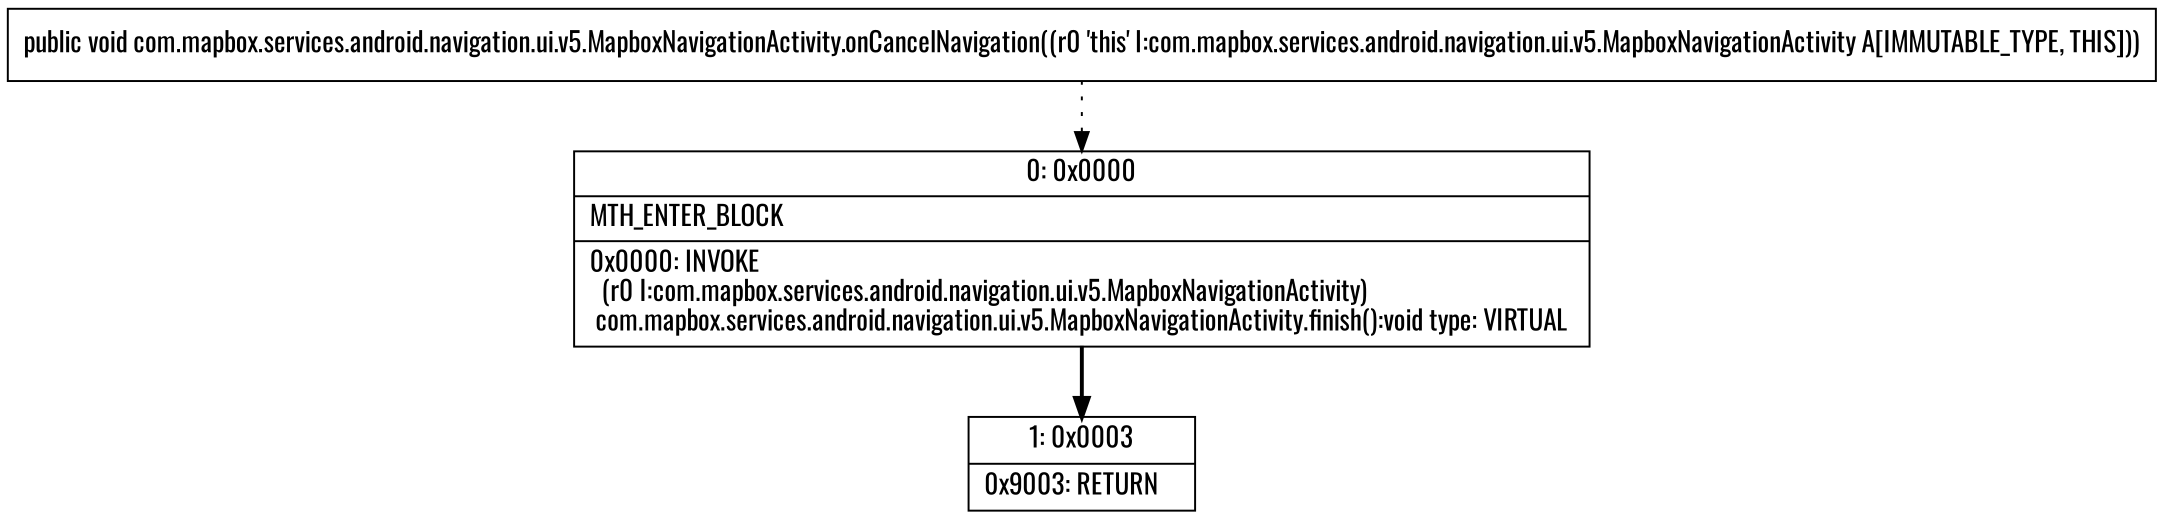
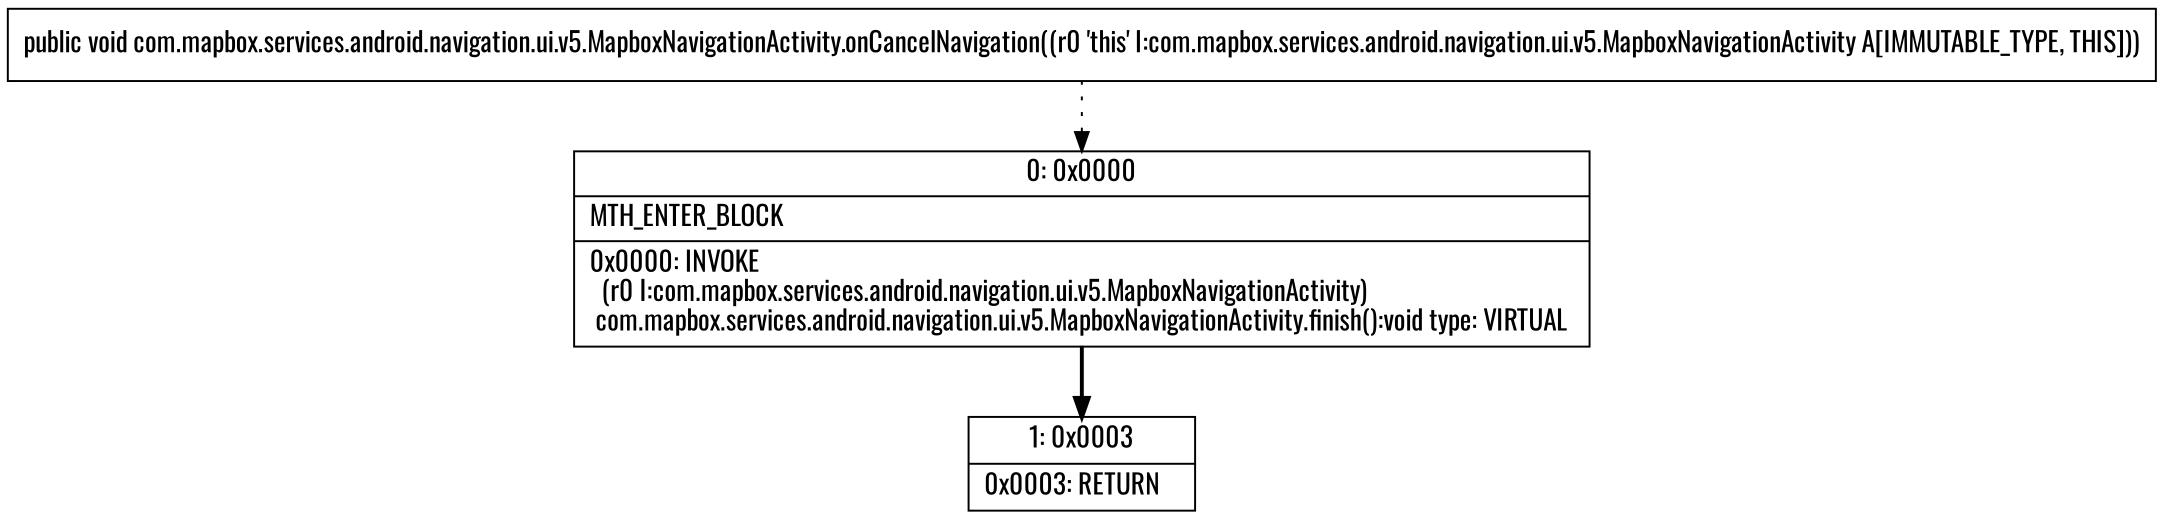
(1081, 486) -> (1082, 486)
